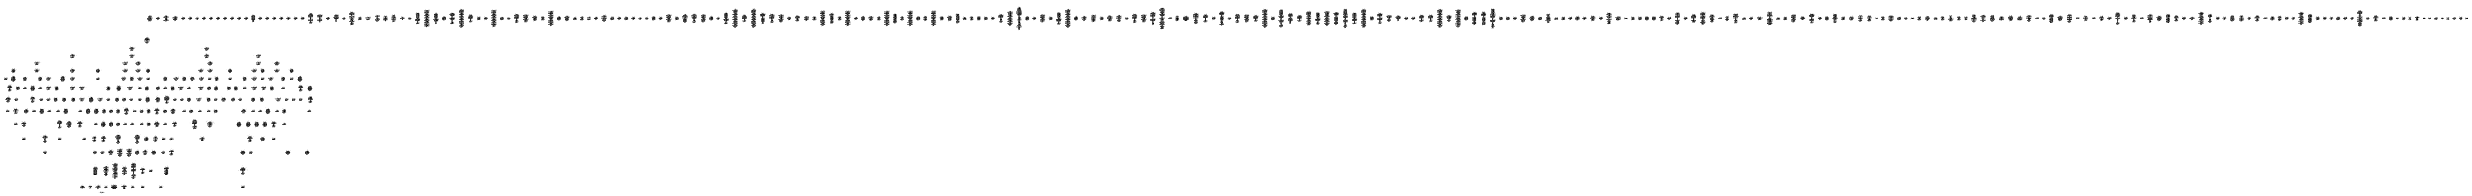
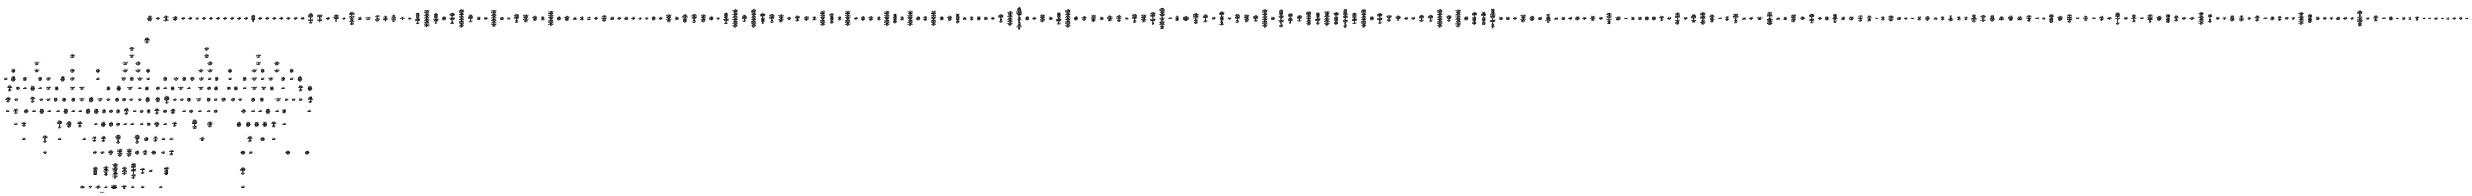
none -> (73, 112)
